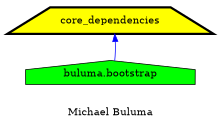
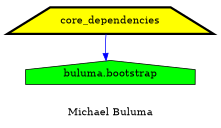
(115, 51) -> (105, 44)
